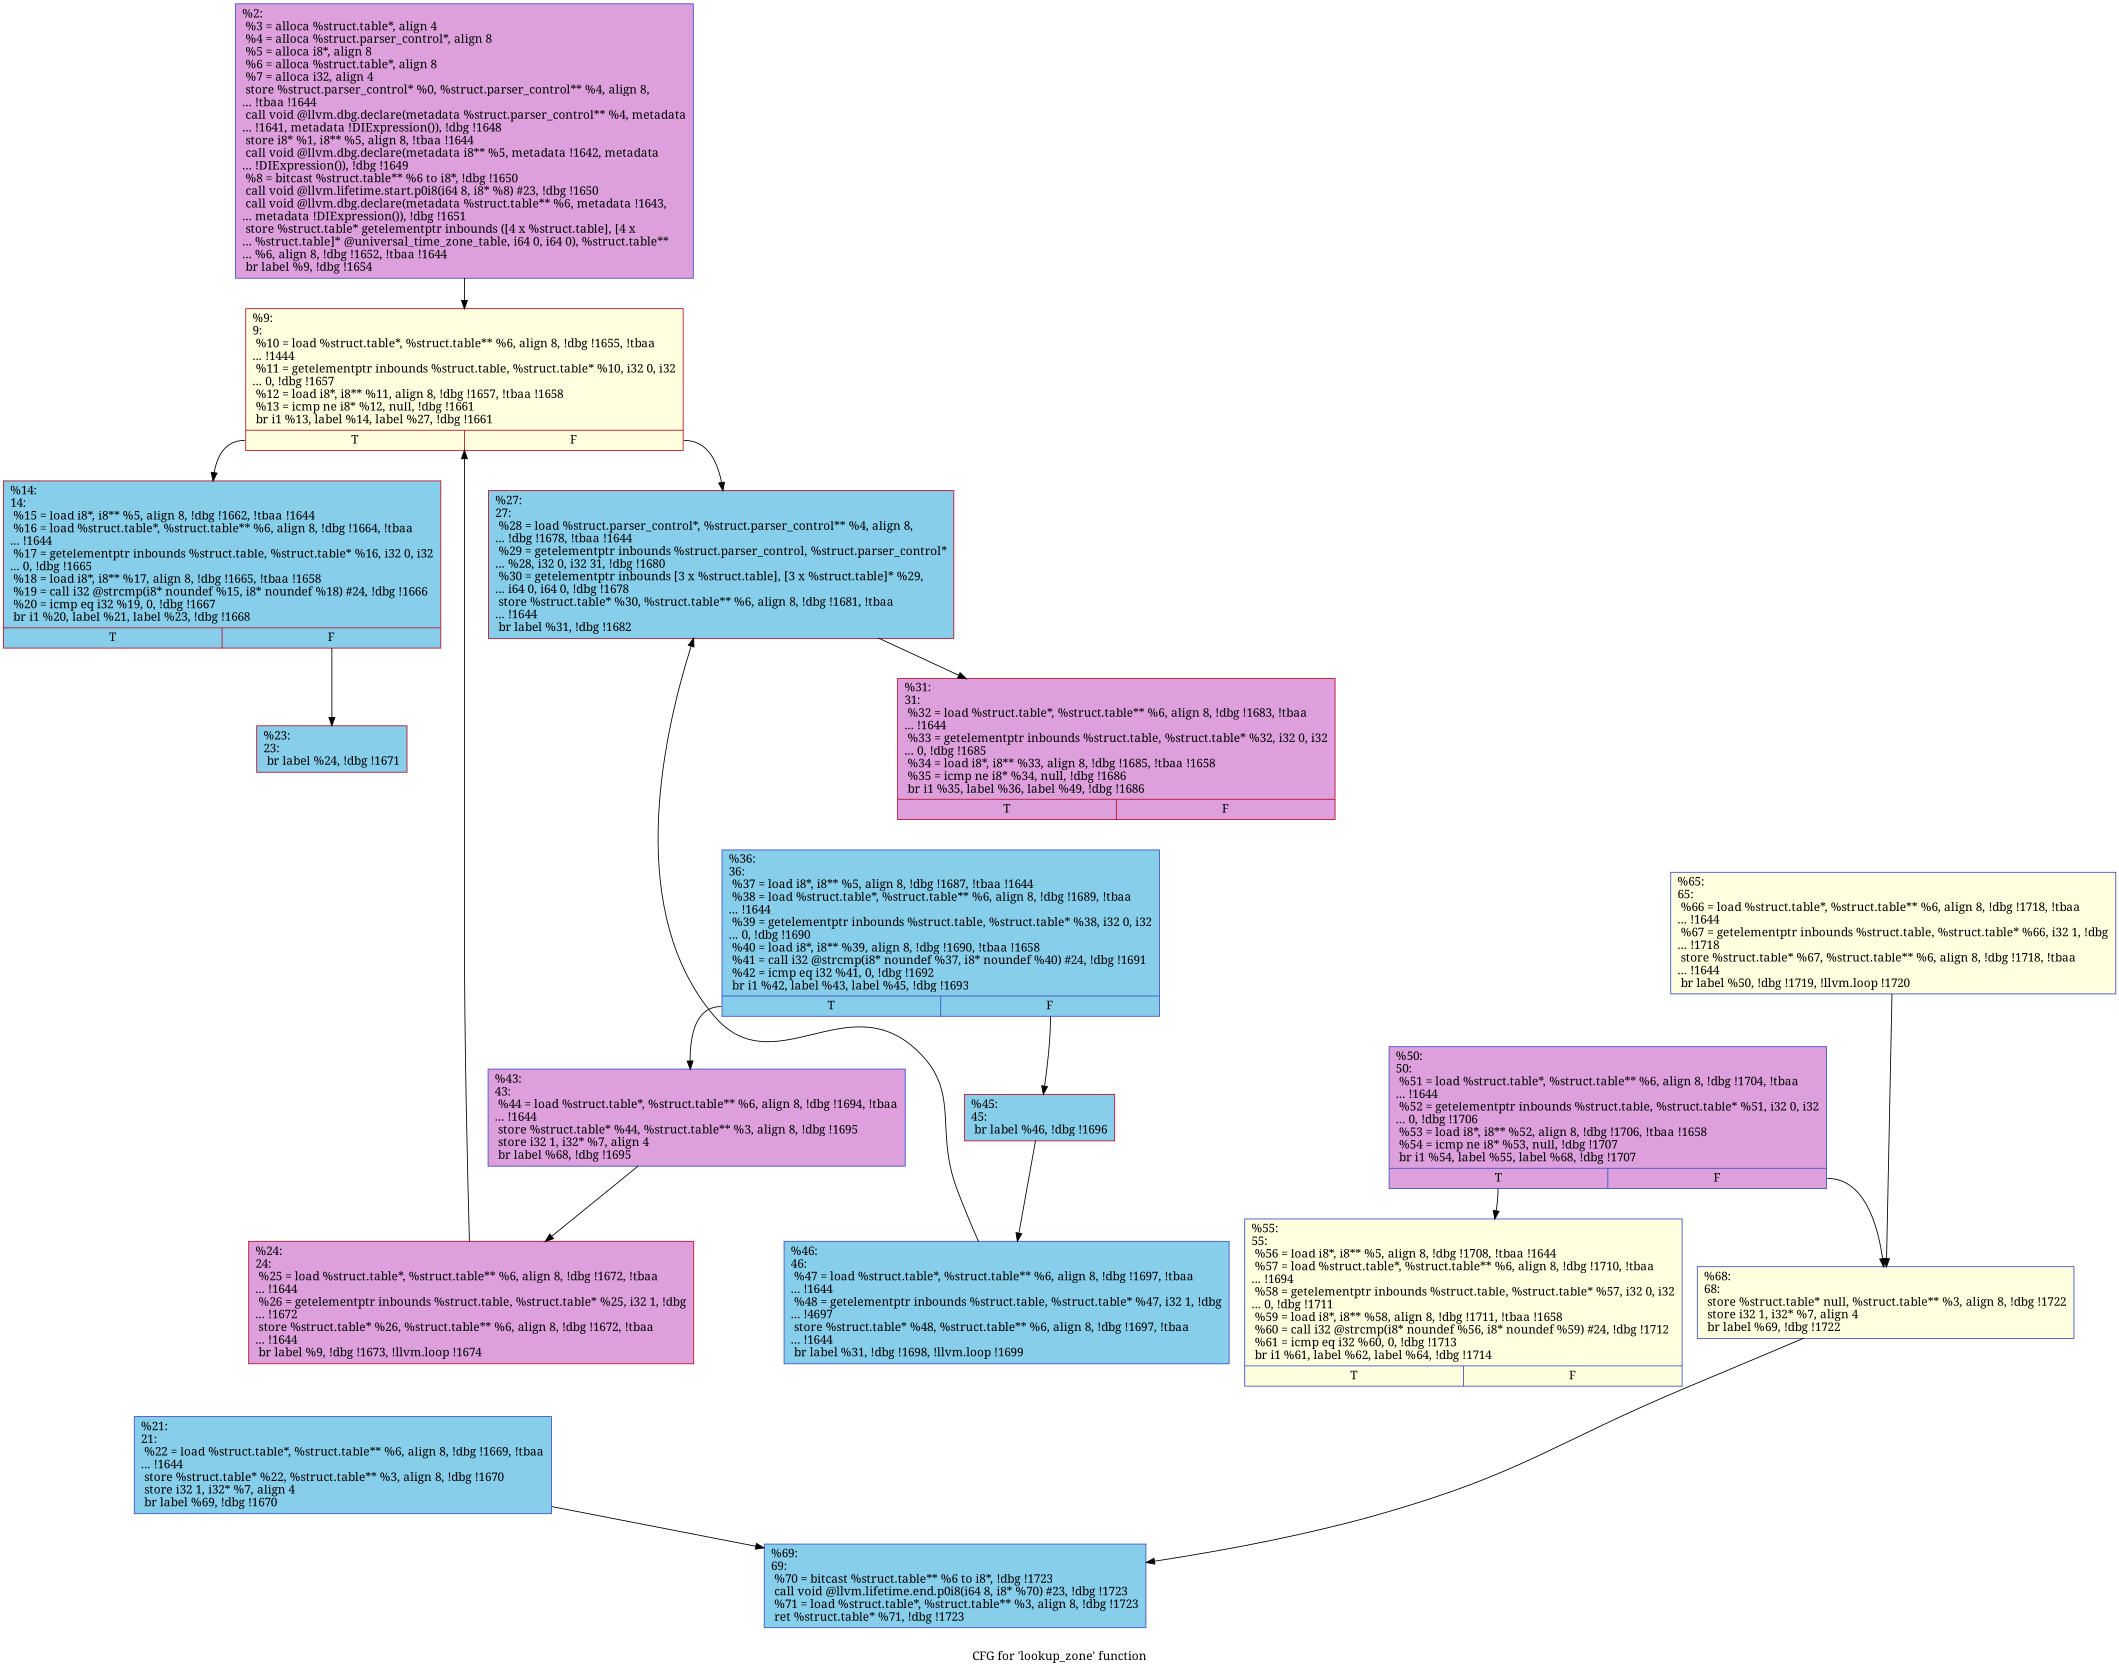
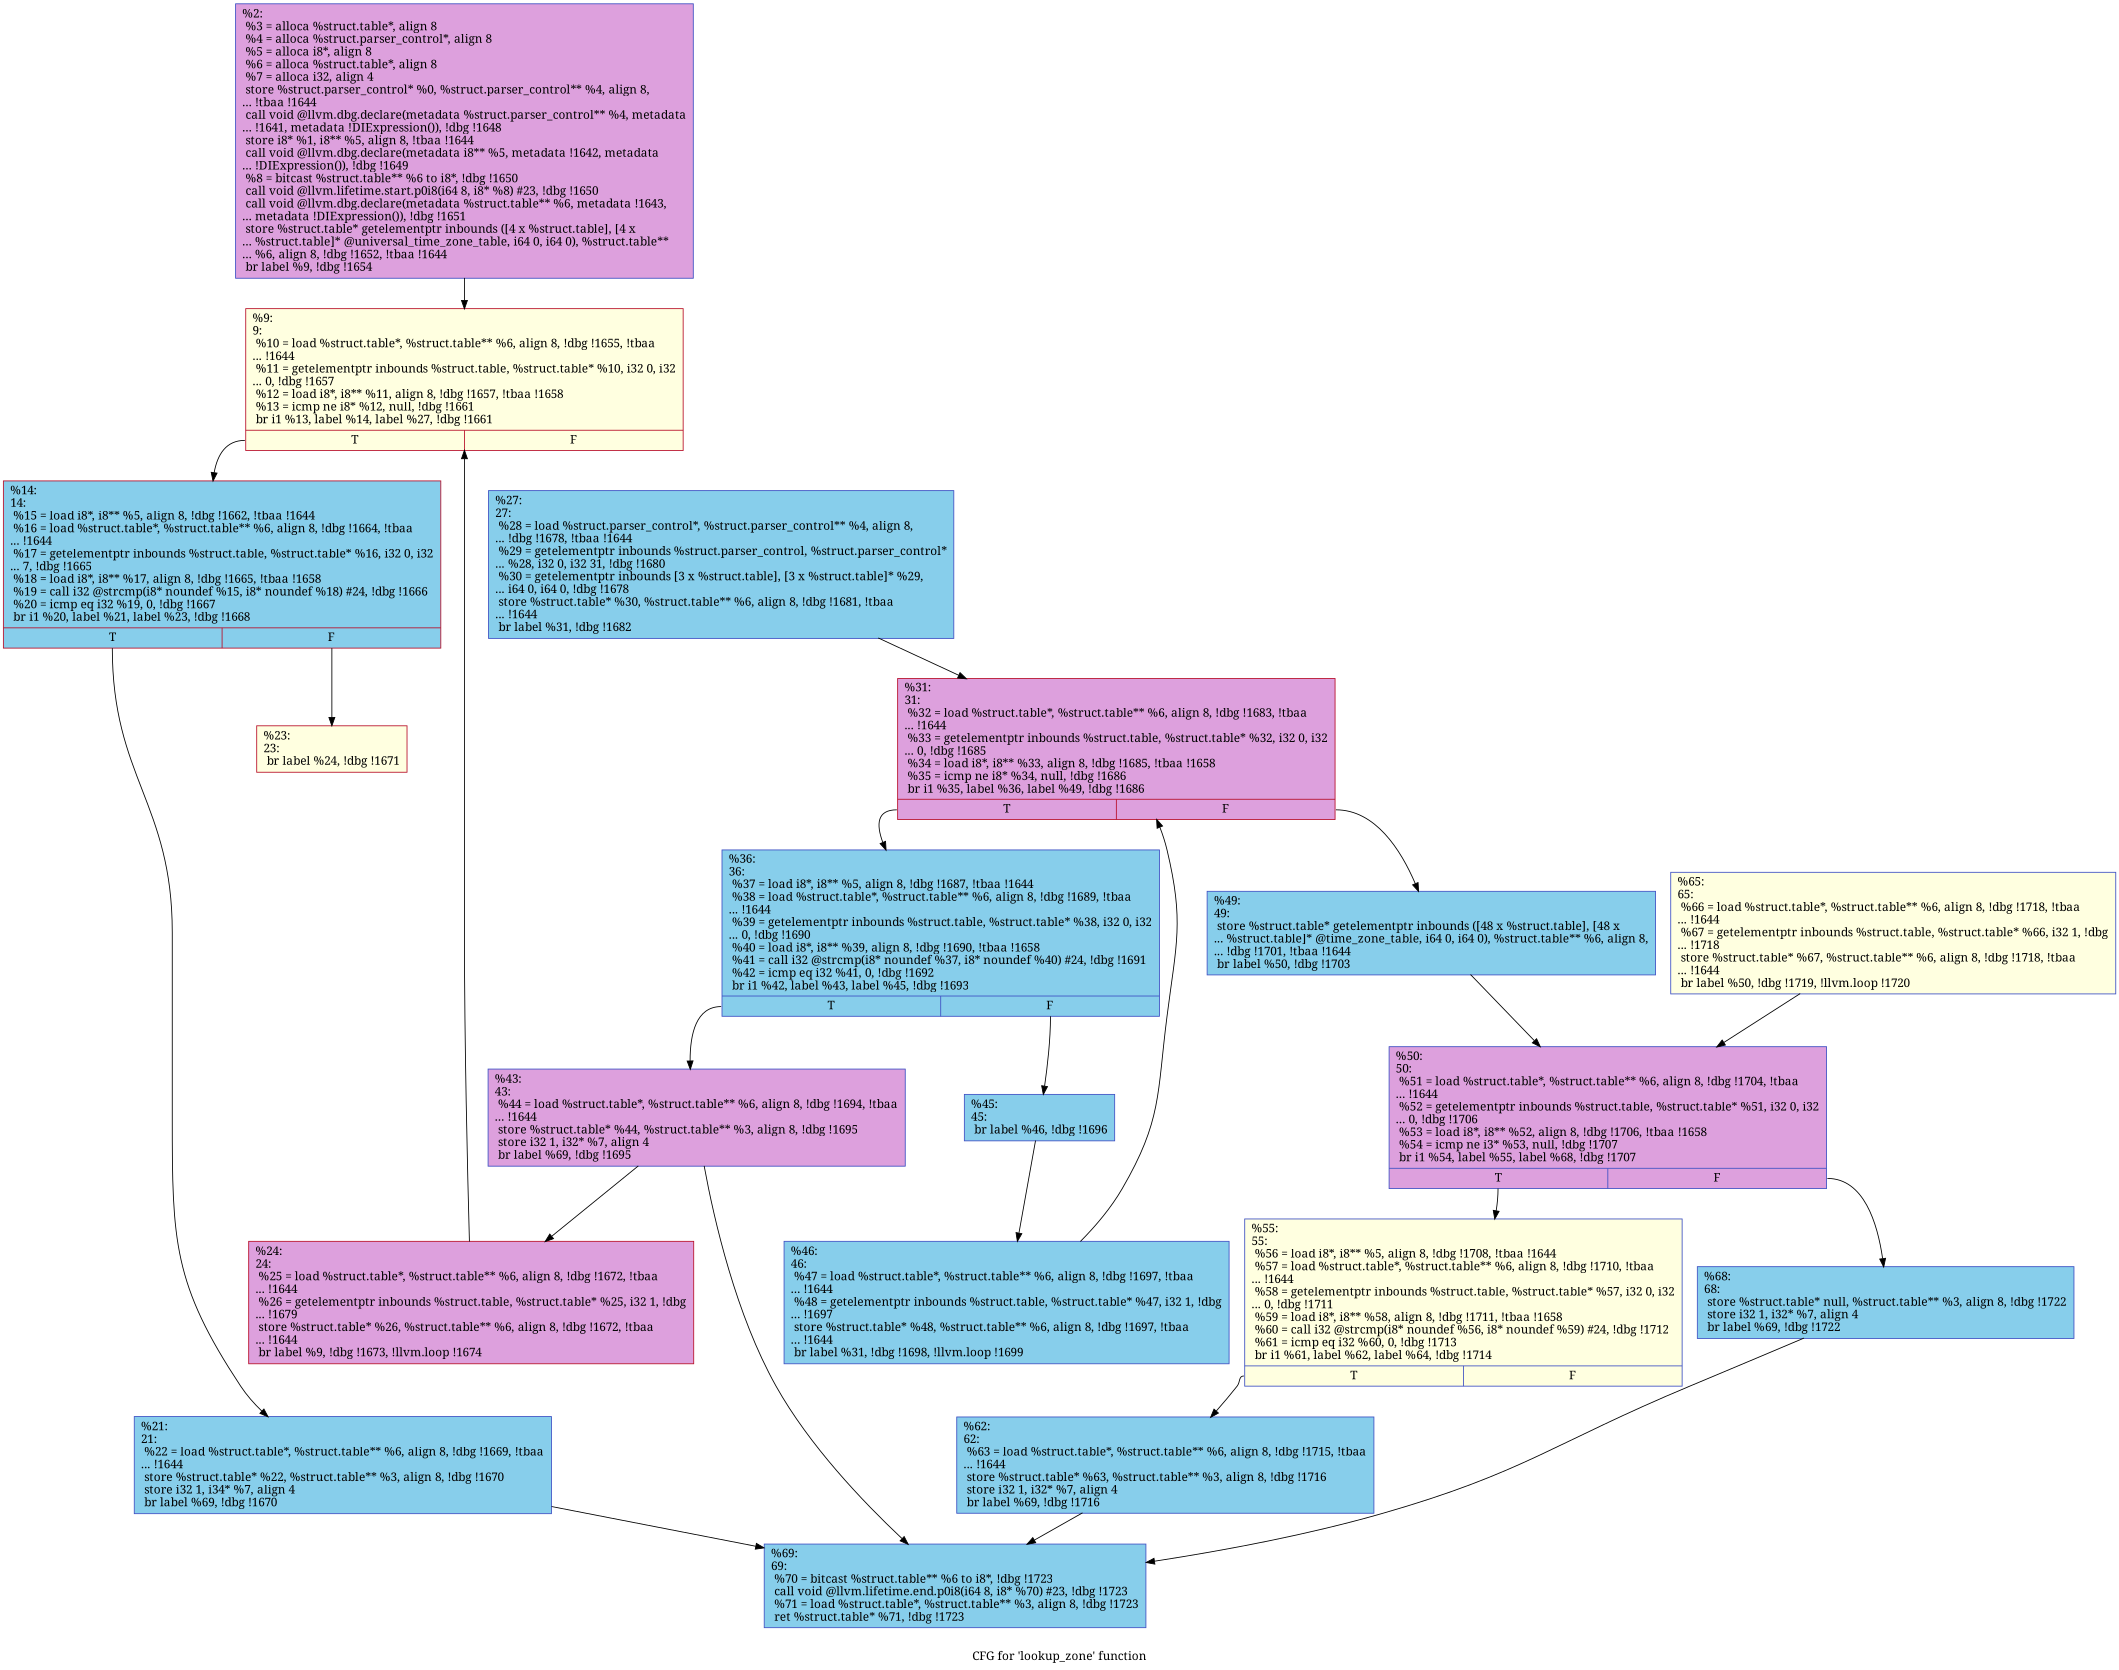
(340, 27) -> (340, 27)
(274, 356) -> (274, 356)
(710, 454) -> none
(721, 565) -> (721, 565)
(51, 567) -> (51, 567)
(332, 749) -> (332, 749)
none -> (880, 821)
none -> (1431, 933)
(728, 1028) -> (1164, 1044)
none -> (172, 1037)
(1040, 1118) -> (1040, 1118)
(1889, 1126) -> (1762, 1018)
(1507, 1145) -> (1507, 1145)
(563, 1155) -> (563, 1155)
(1273, 1279) -> (1273, 1279)
(1886, 1303) -> (1886, 1303)
(277, 1315) -> (277, 1315)
(812, 1315) -> (812, 1315)
none -> (768, 1371)
none -> (1165, 1465)
(218, 1490) -> (218, 1490)
